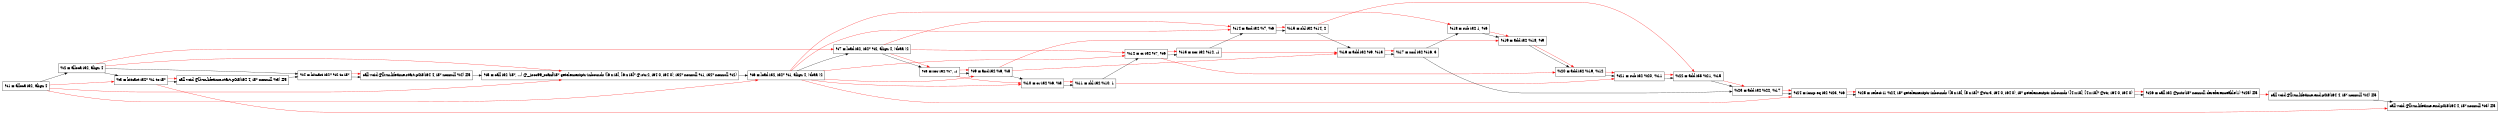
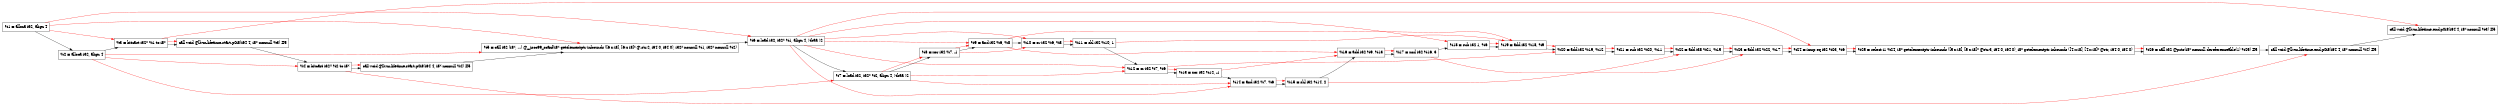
(200, 71) -> (200, 63)
(1364, 83) -> (1309, 41)
(1573, 93) -> (1594, 73)
(2263, 94) -> (2263, 50)
none -> (1327, 104)
